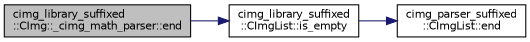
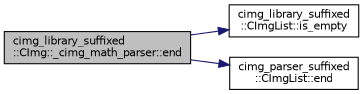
(373, 21) -> (205, 62)
